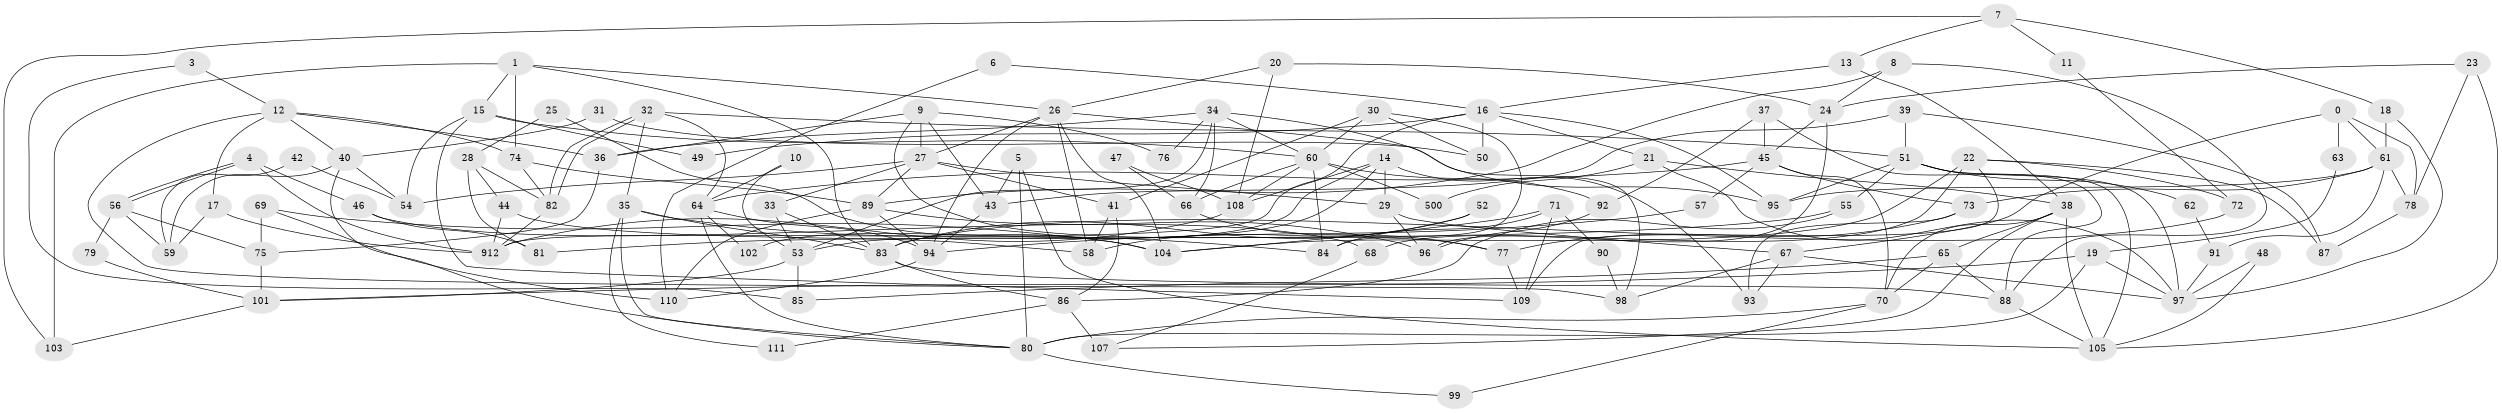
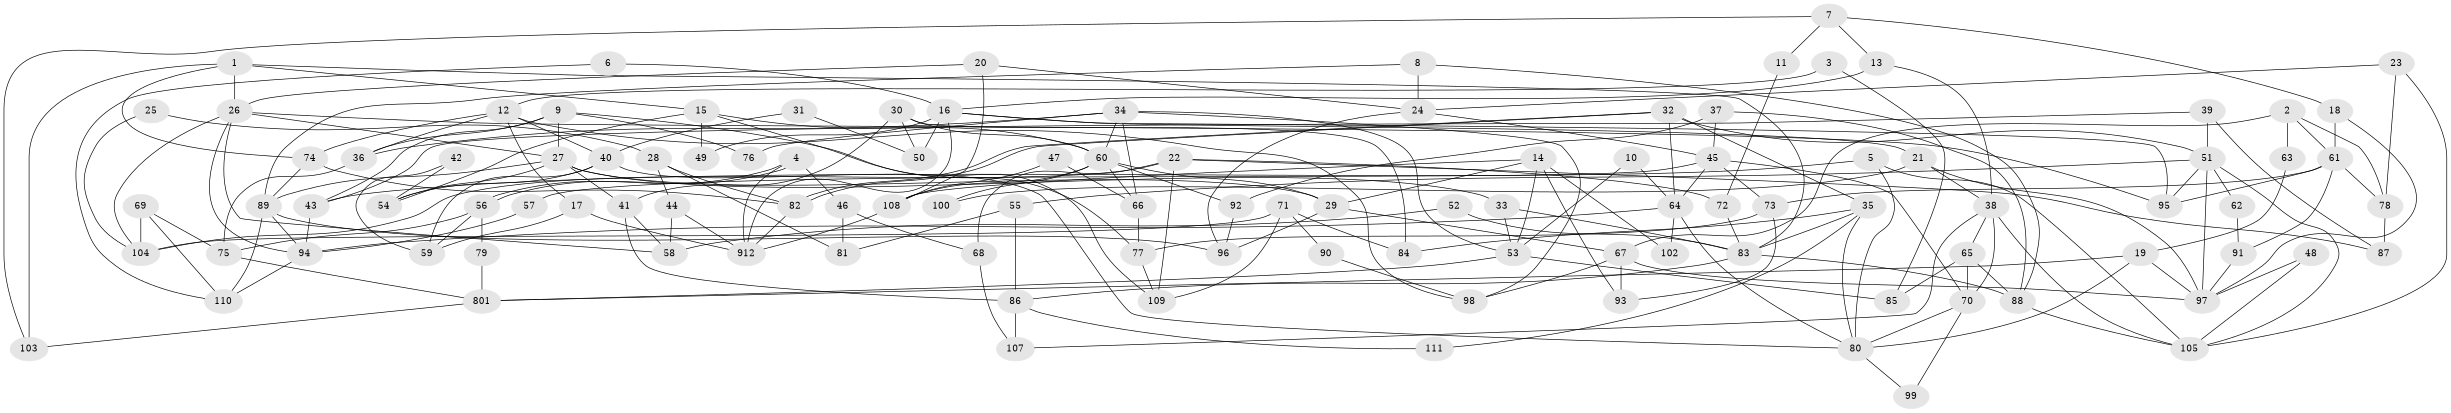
(2338, 111) -> (2287, 111)
(1318, 206) -> (1219, 179)
(1434, 206) -> (941, 206)
(261, 301) -> (482, 301)
